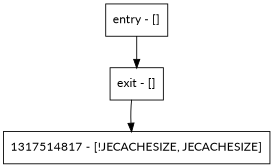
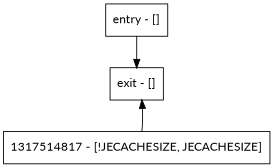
(131, 111) -> (143, 120)
